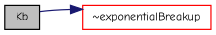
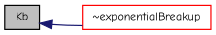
(55, 10) -> (67, 25)
